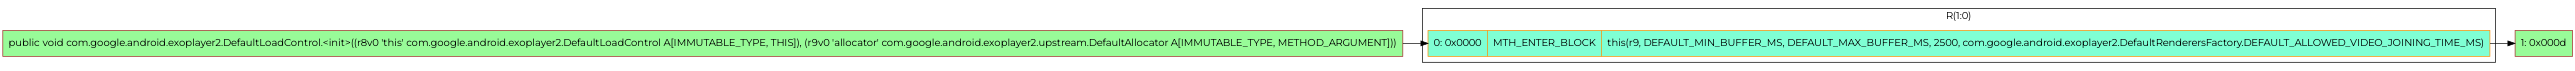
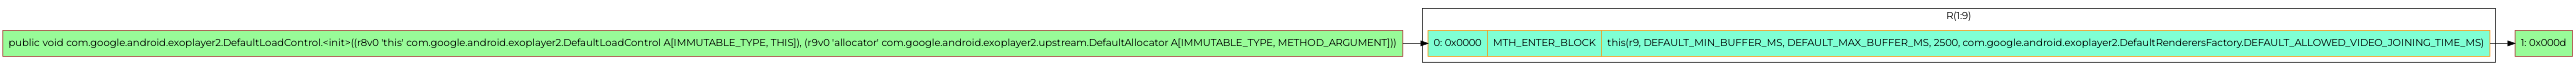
(1959, 16) -> (1959, 16)
